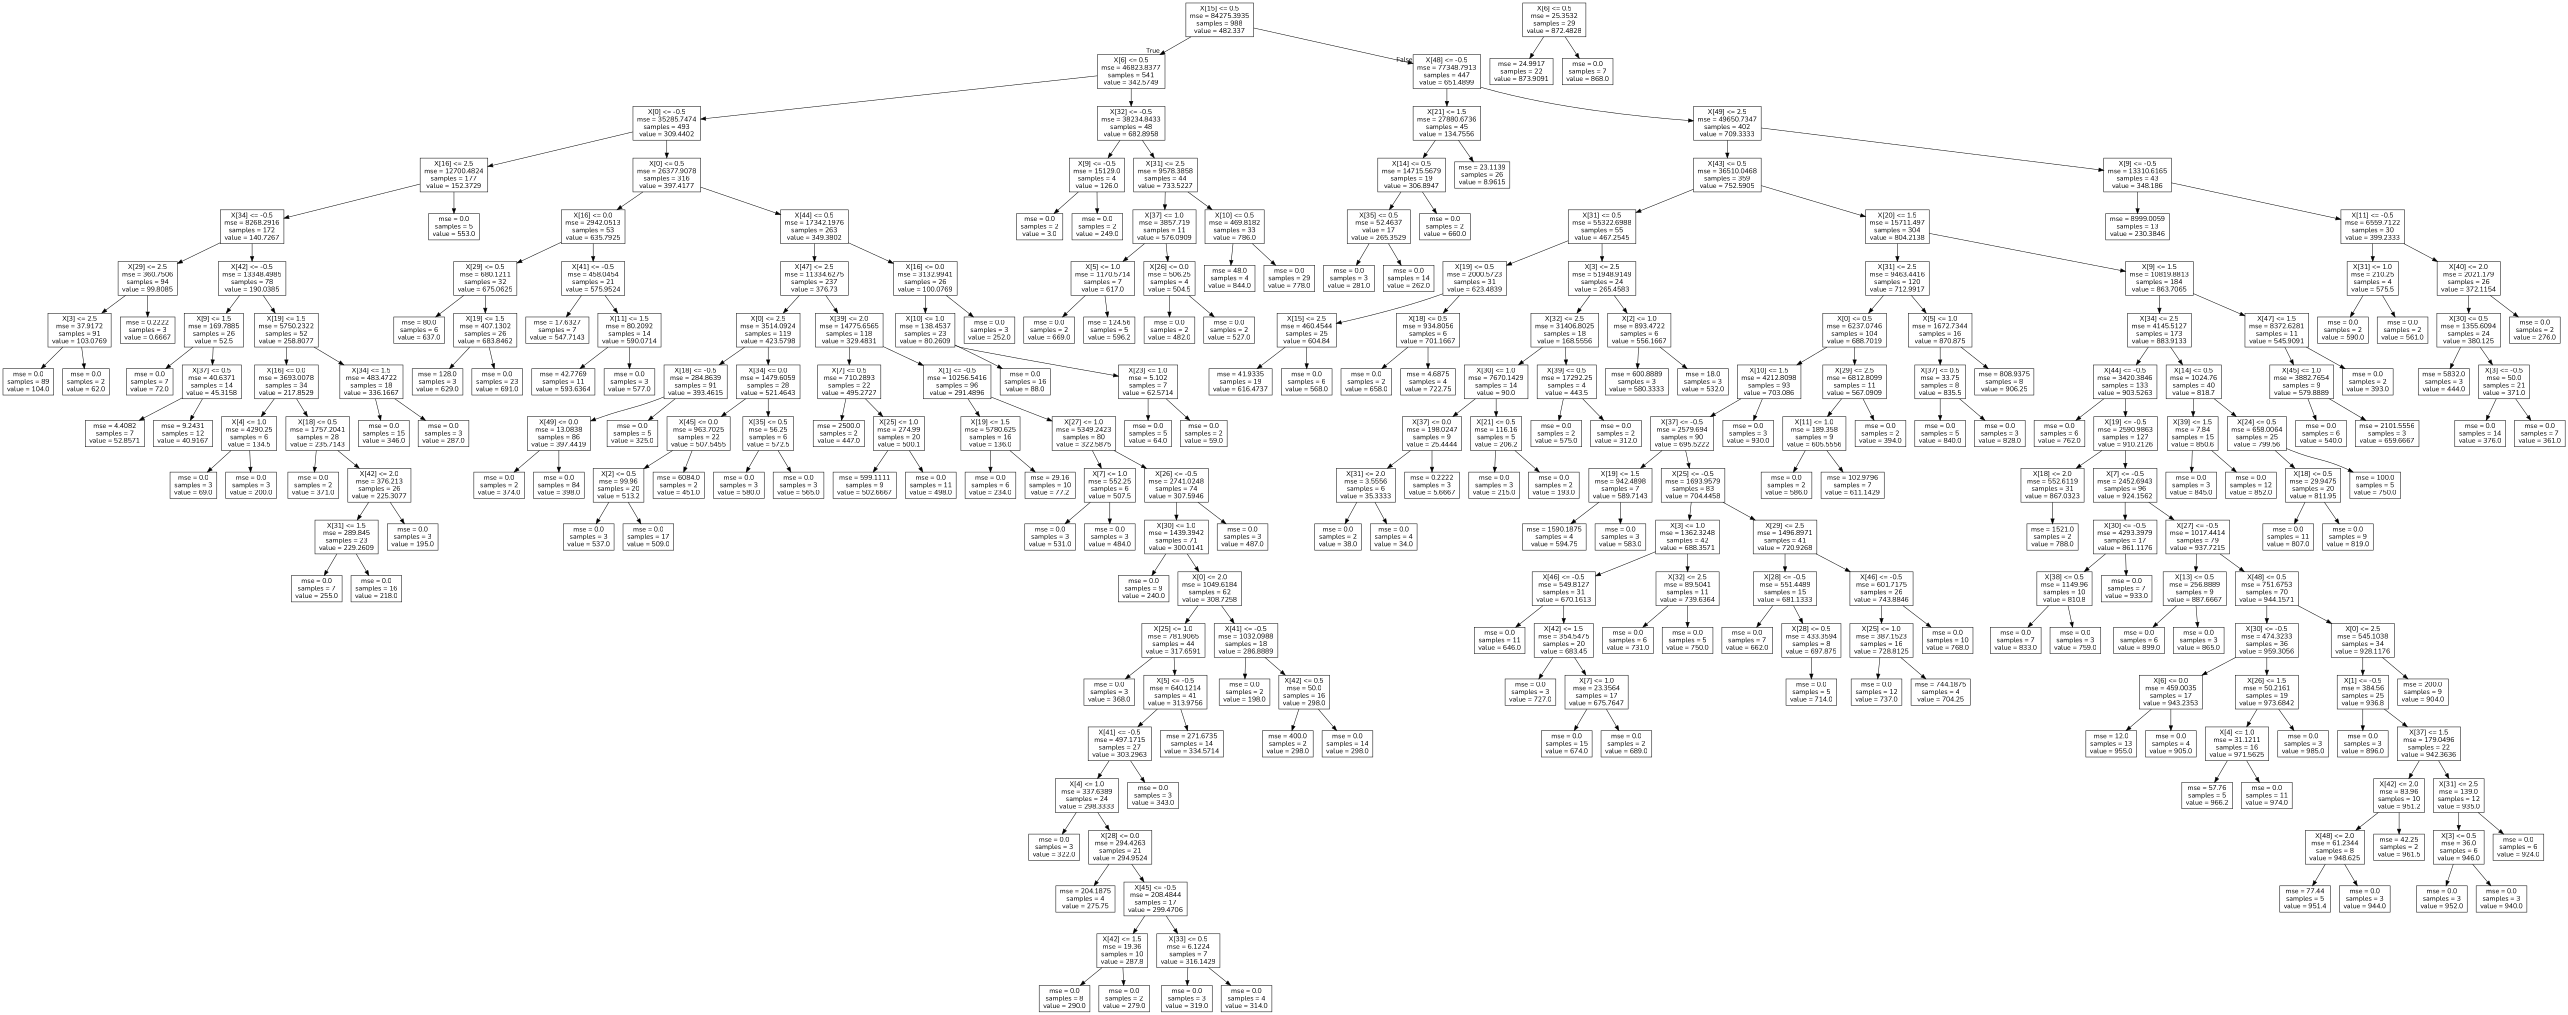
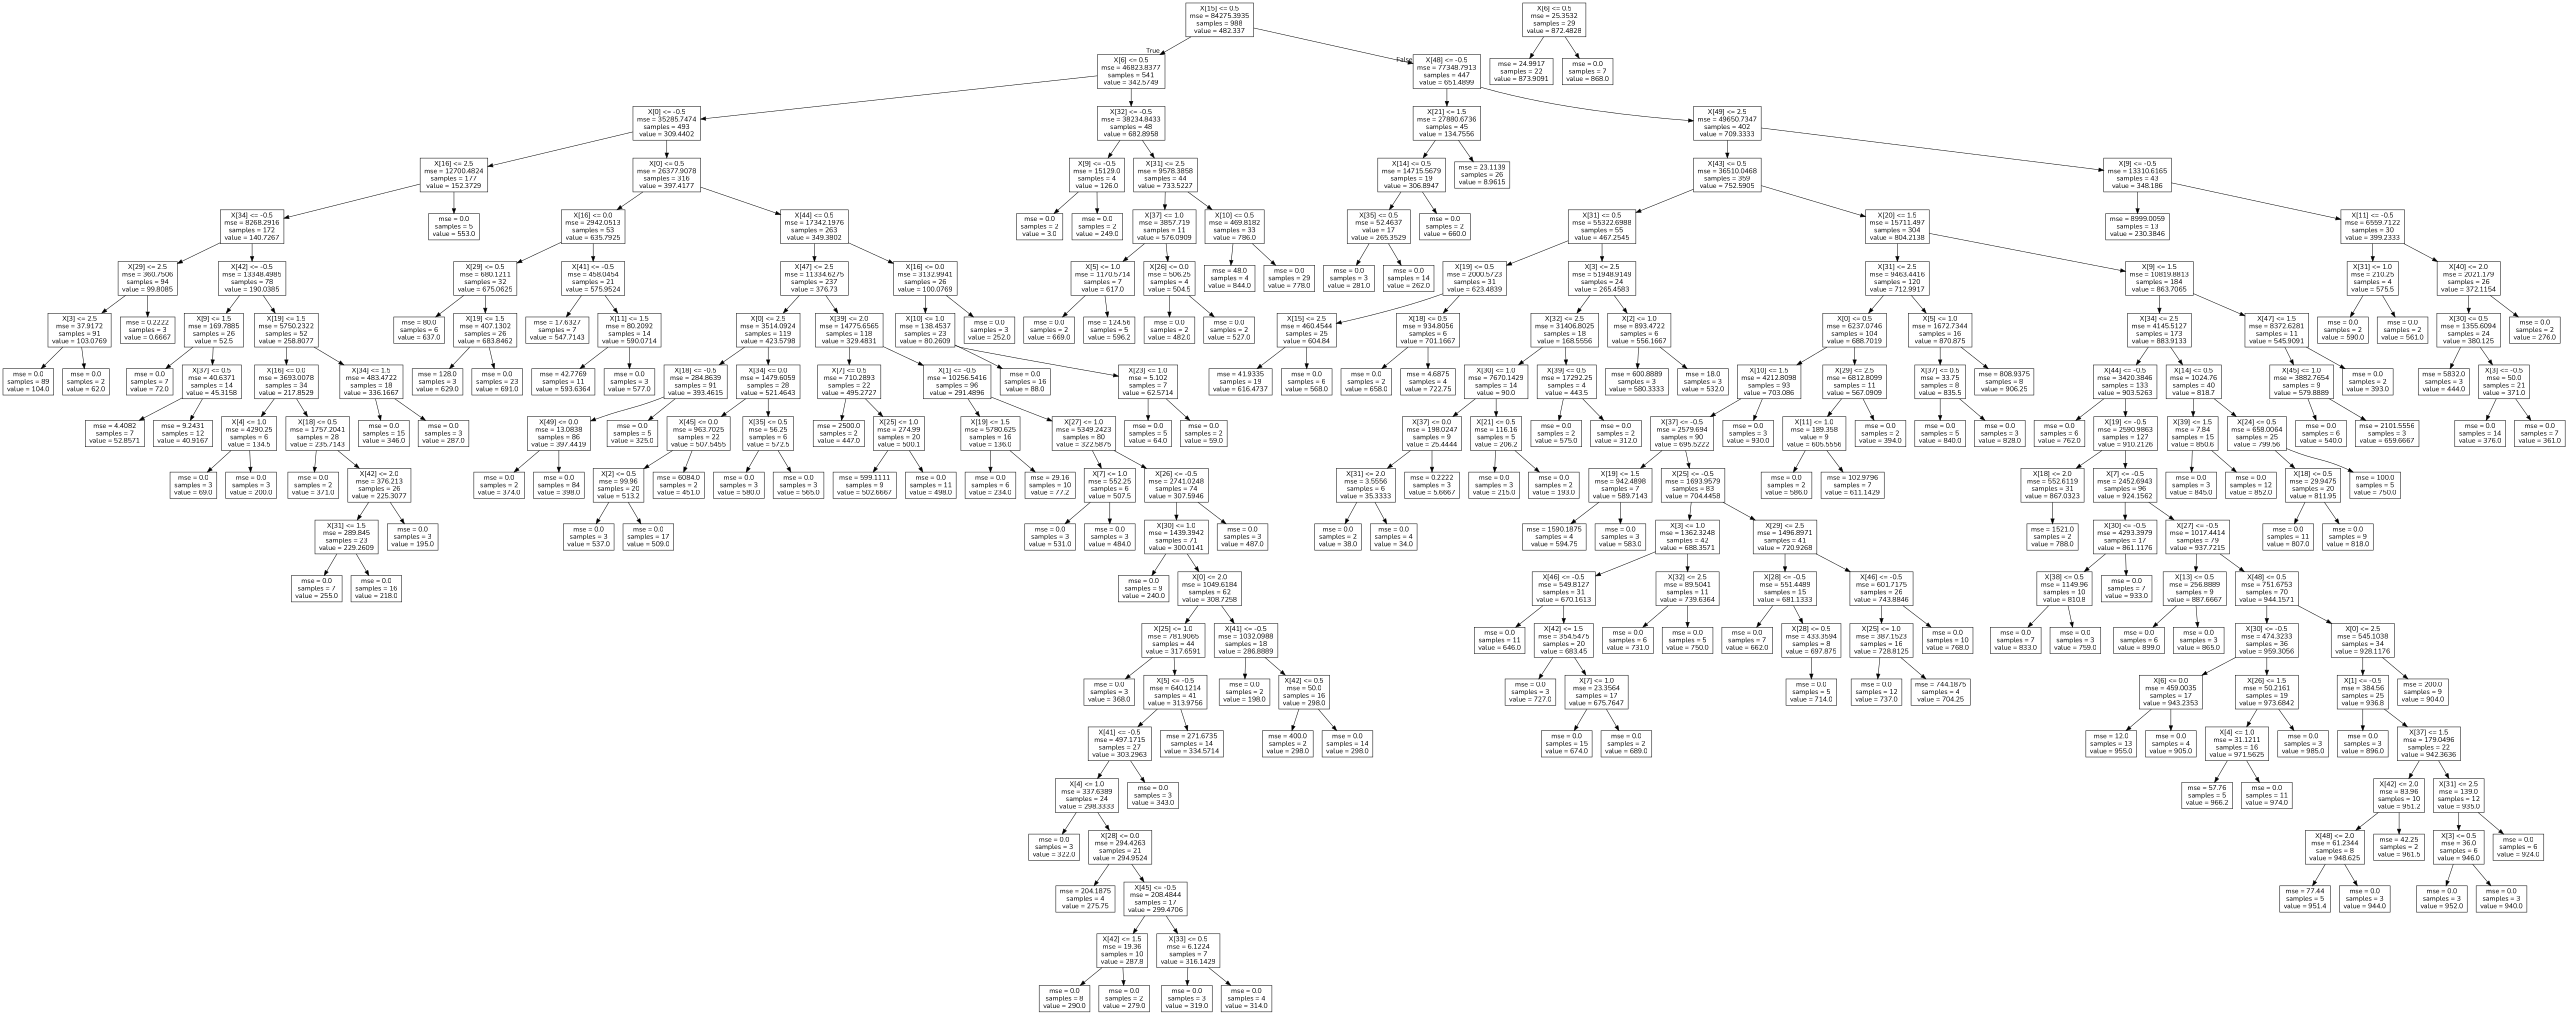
(1814, 434) -> (1814, 434)
(2348, 537) -> (2348, 537)
